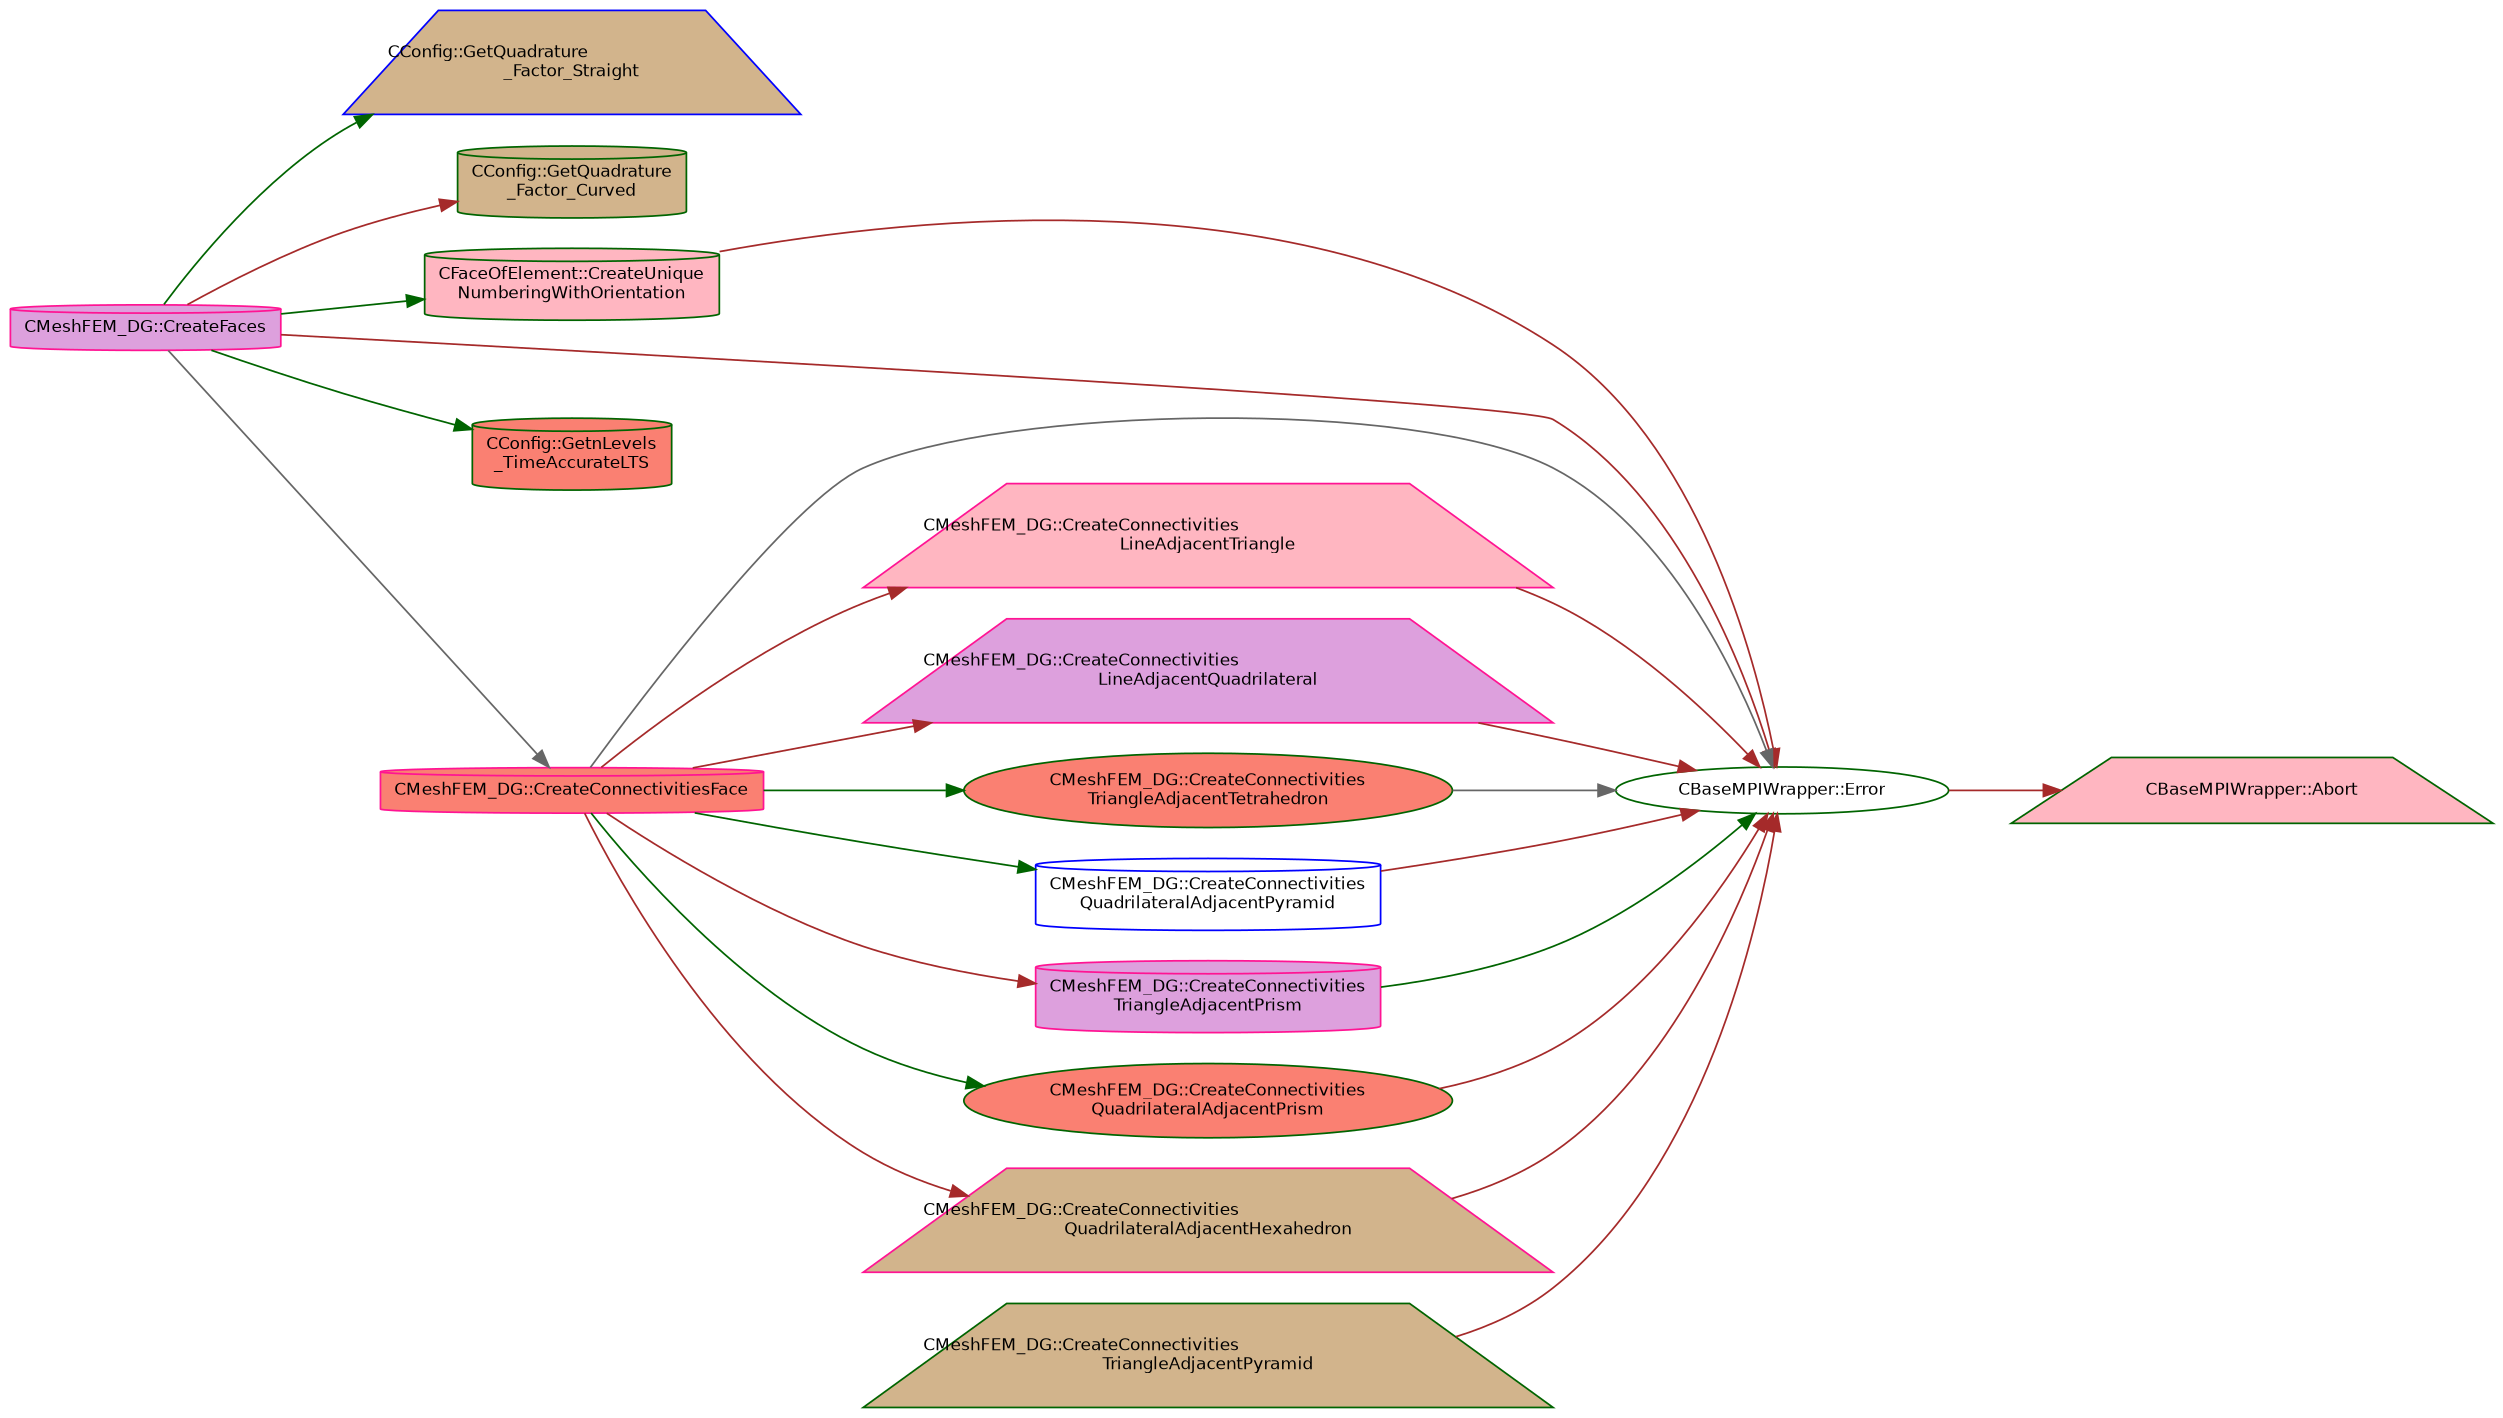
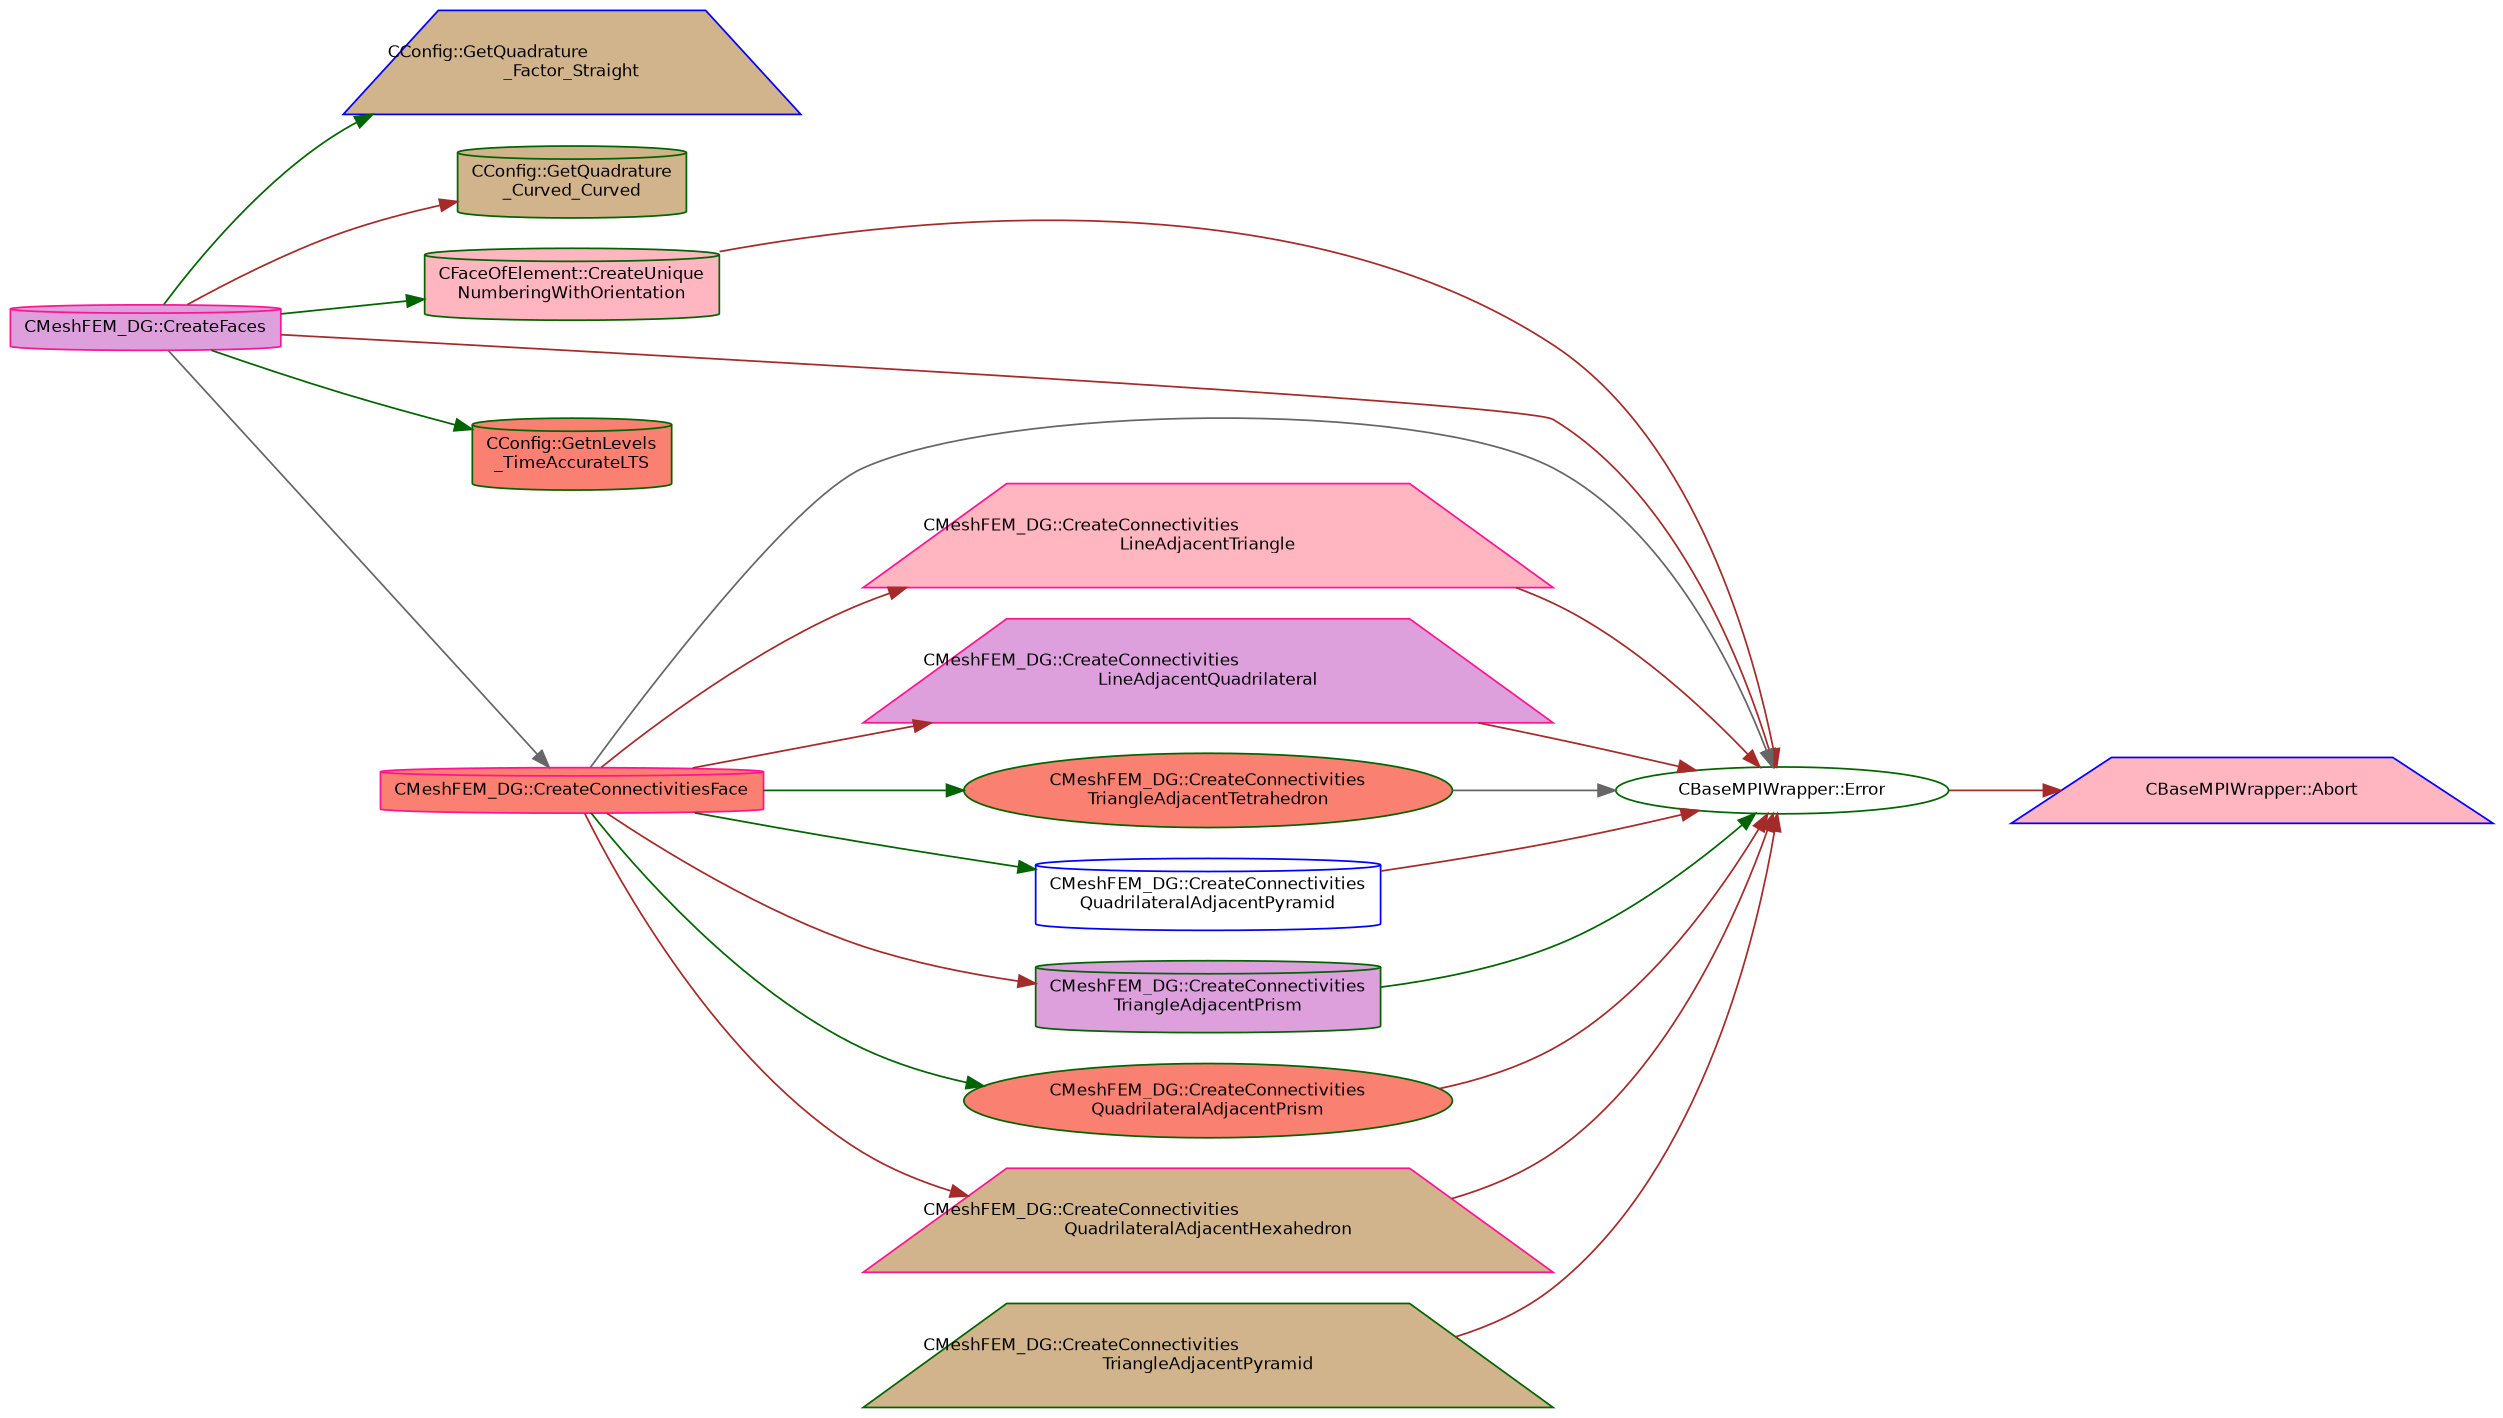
(572, 182) -> (572, 182)
(2252, 790) -> (2252, 790)
(1208, 997) -> (1208, 997)
